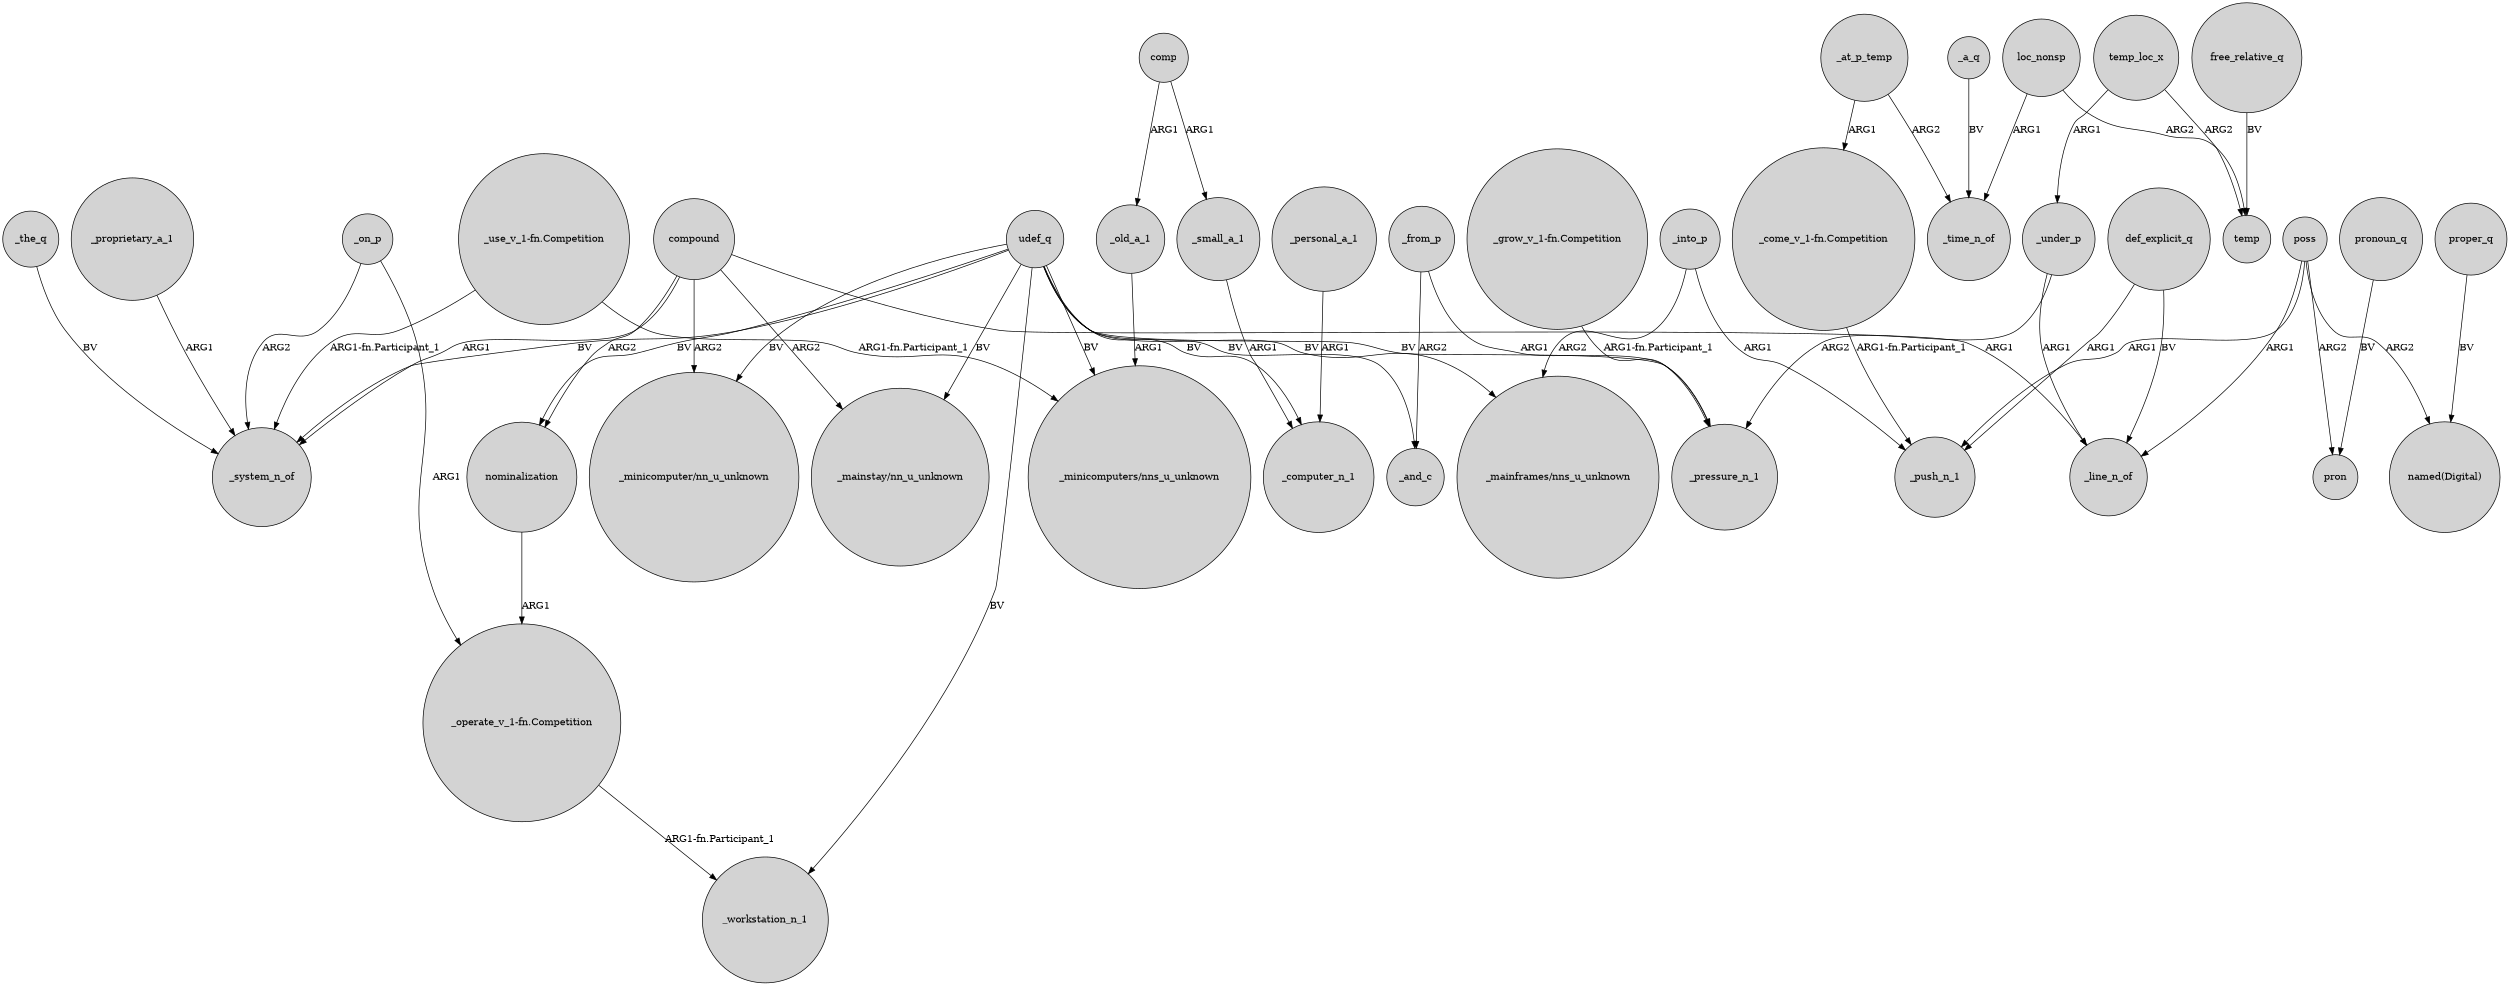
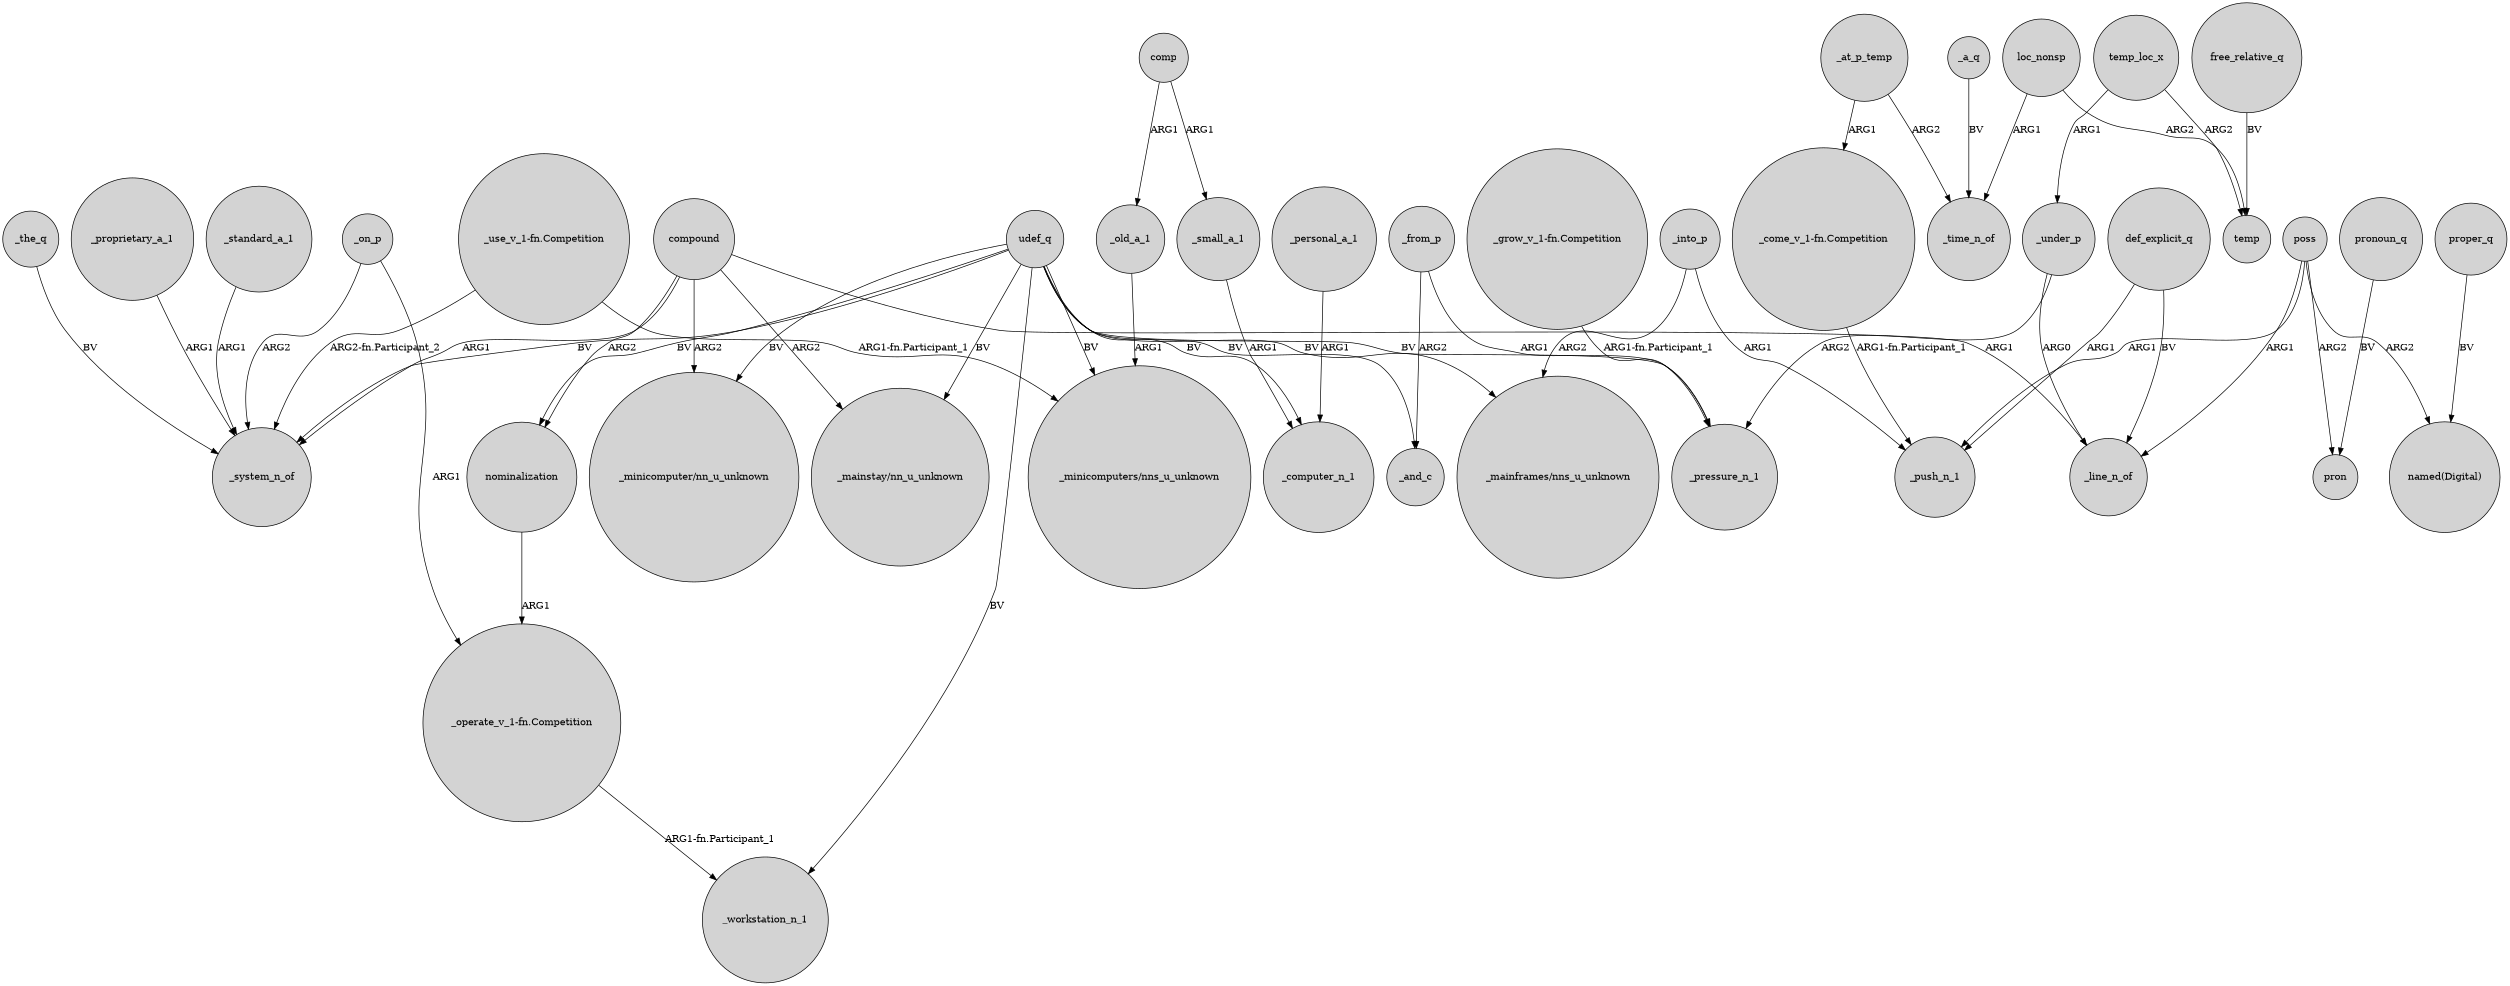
none -> (259, 239)
(385, 348) -> (385, 348)
(2057, 348) -> (2057, 348)
